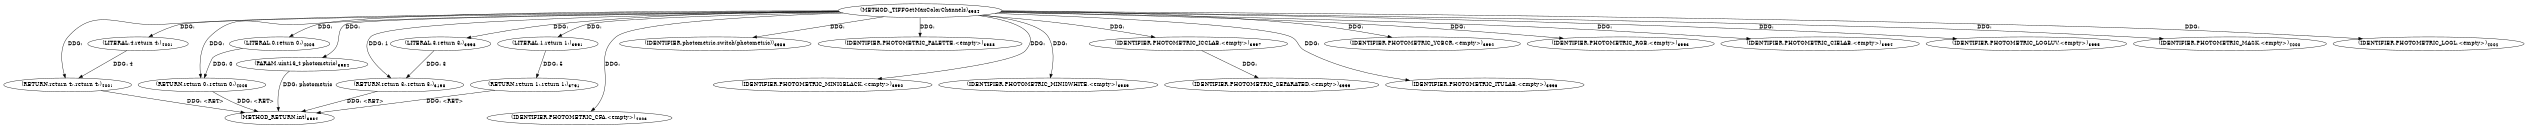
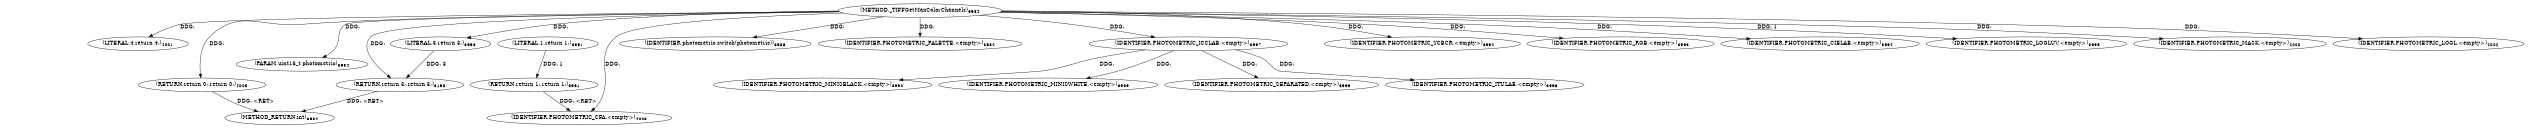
(700, 17) -> none
(1206, 25) -> (1320, 74)
(1036, 27) -> (1133, 66)
(1767, 27) -> (1767, 27)
(990, 43) -> (990, 43)
(280, 44) -> none
(379, 44) -> (379, 44)
(990, 63) -> (1025, 72)
(553, 64) -> (553, 64)
(574, 84) -> (574, 84)
(68, 85) -> none
(279, 88) -> none
(408, 101) -> (555, 100)
